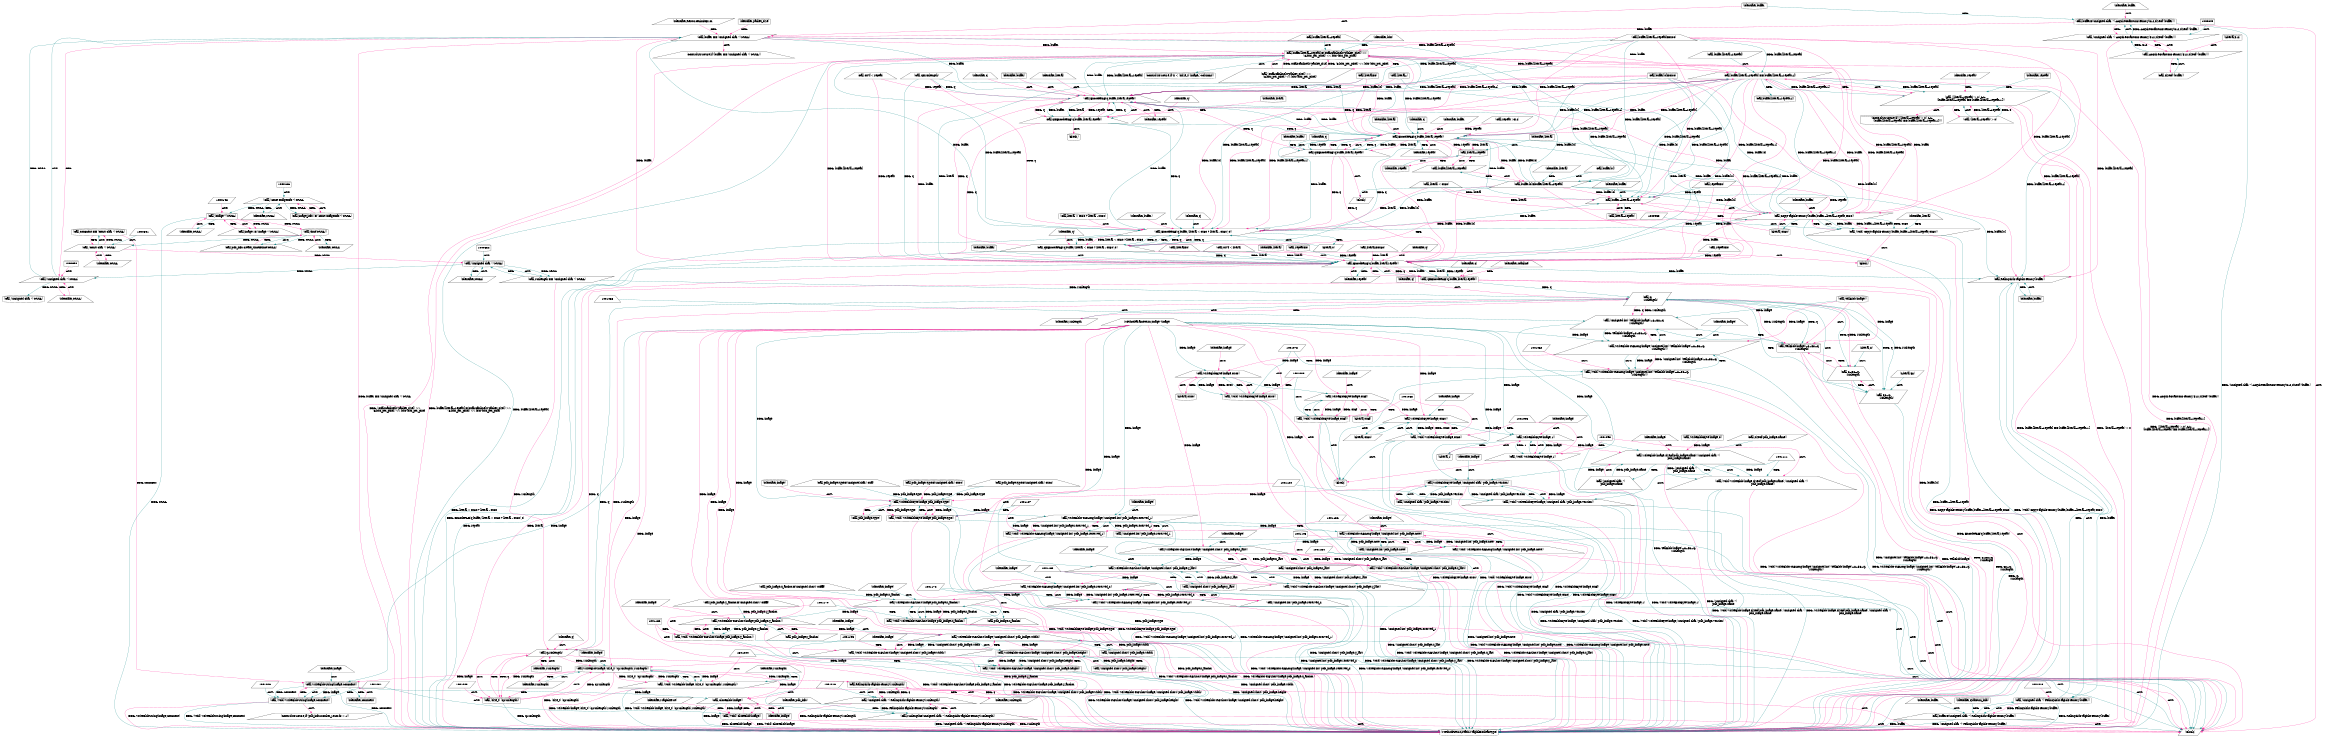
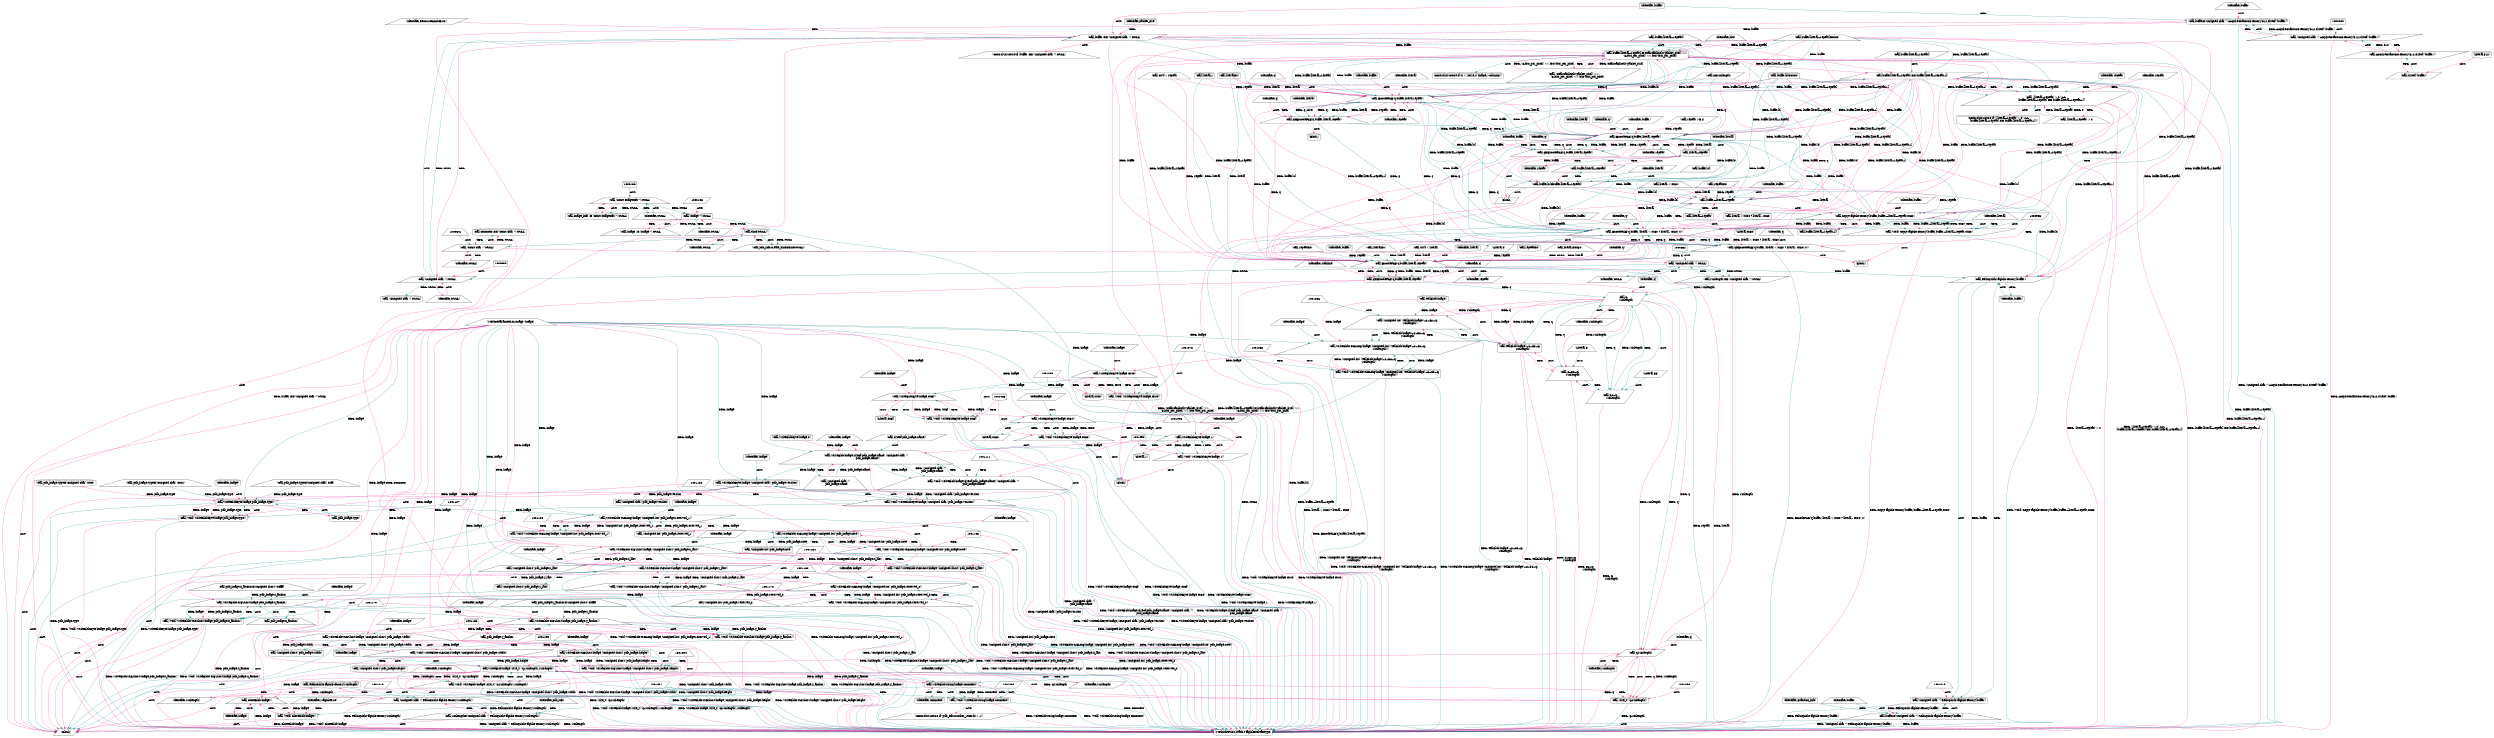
(2205, 46) -> (2452, 65)
(1837, 144) -> (1856, 226)
(1982, 683) -> (1582, 716)
(905, 693) -> (365, 693)
